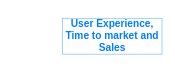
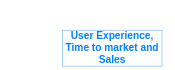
(113, 36) -> (113, 48)
